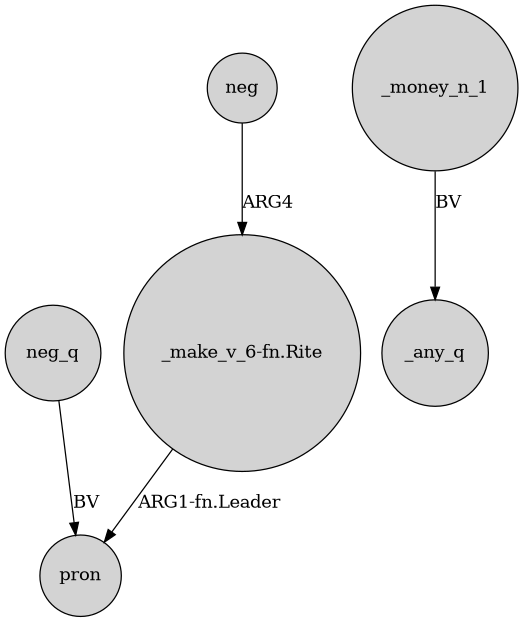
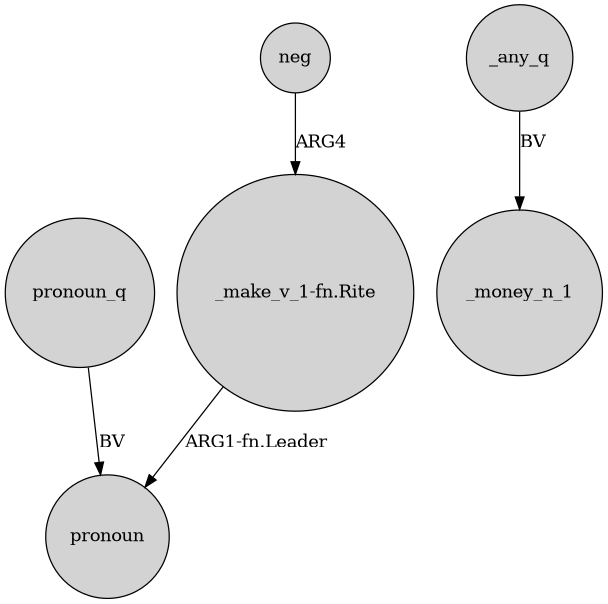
(435, 229) -> (520, 154)
(53, 353) -> (80, 293)
(242, 353) -> (295, 293)
(81, 576) -> (107, 537)
